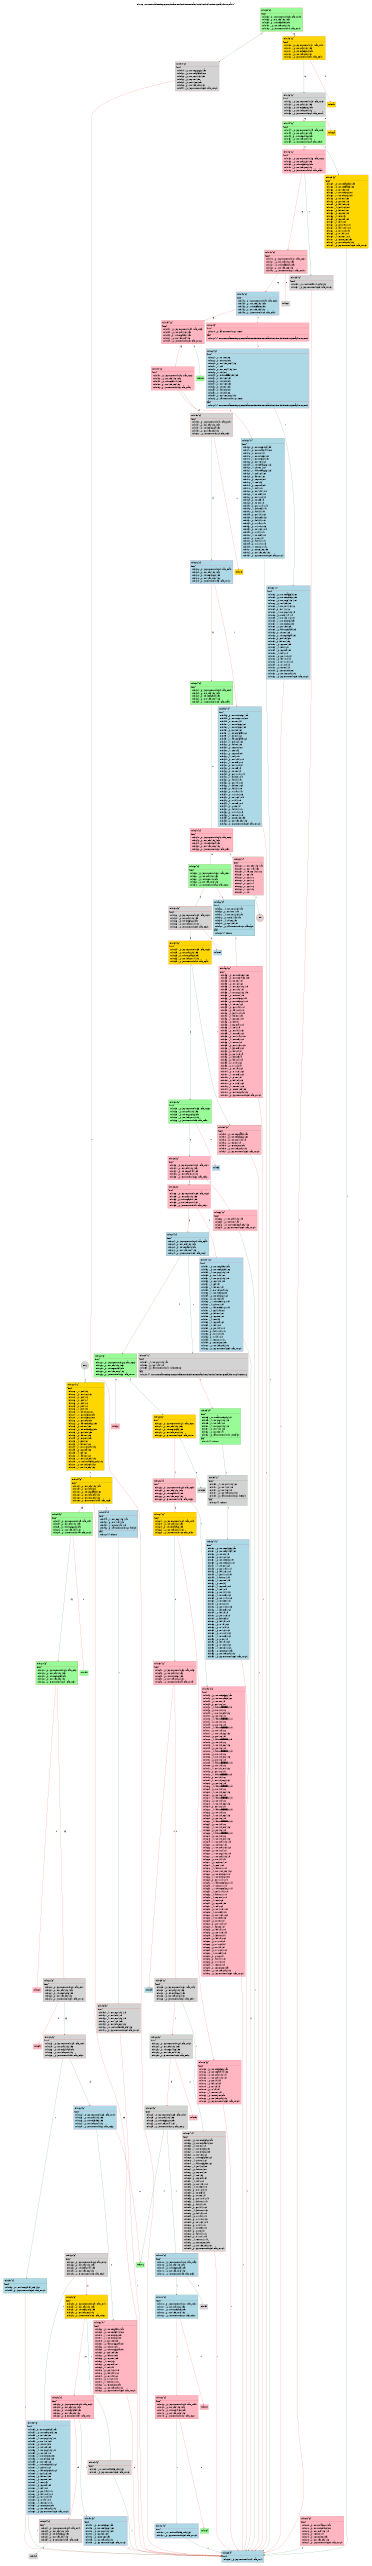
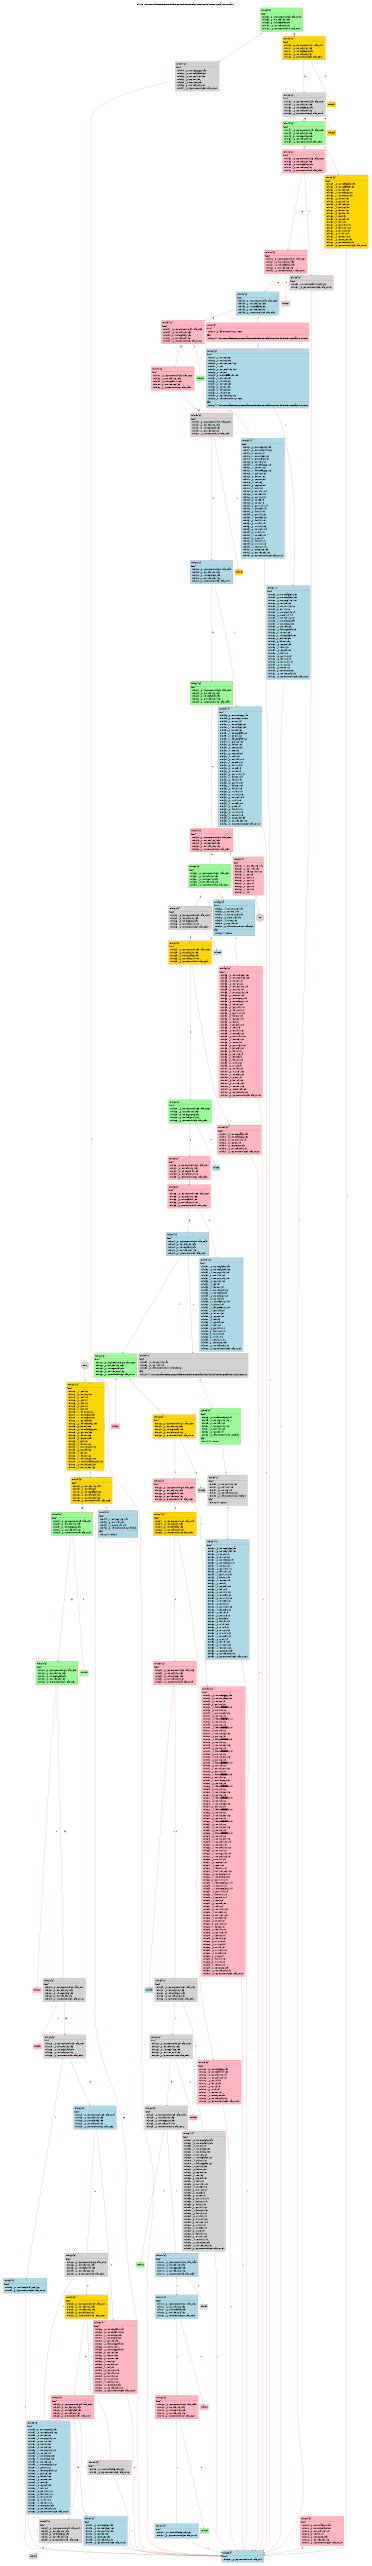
(235, 1220) -> none
(250, 1944) -> none
(119, 2018) -> none
(132, 2194) -> (91, 2191)
